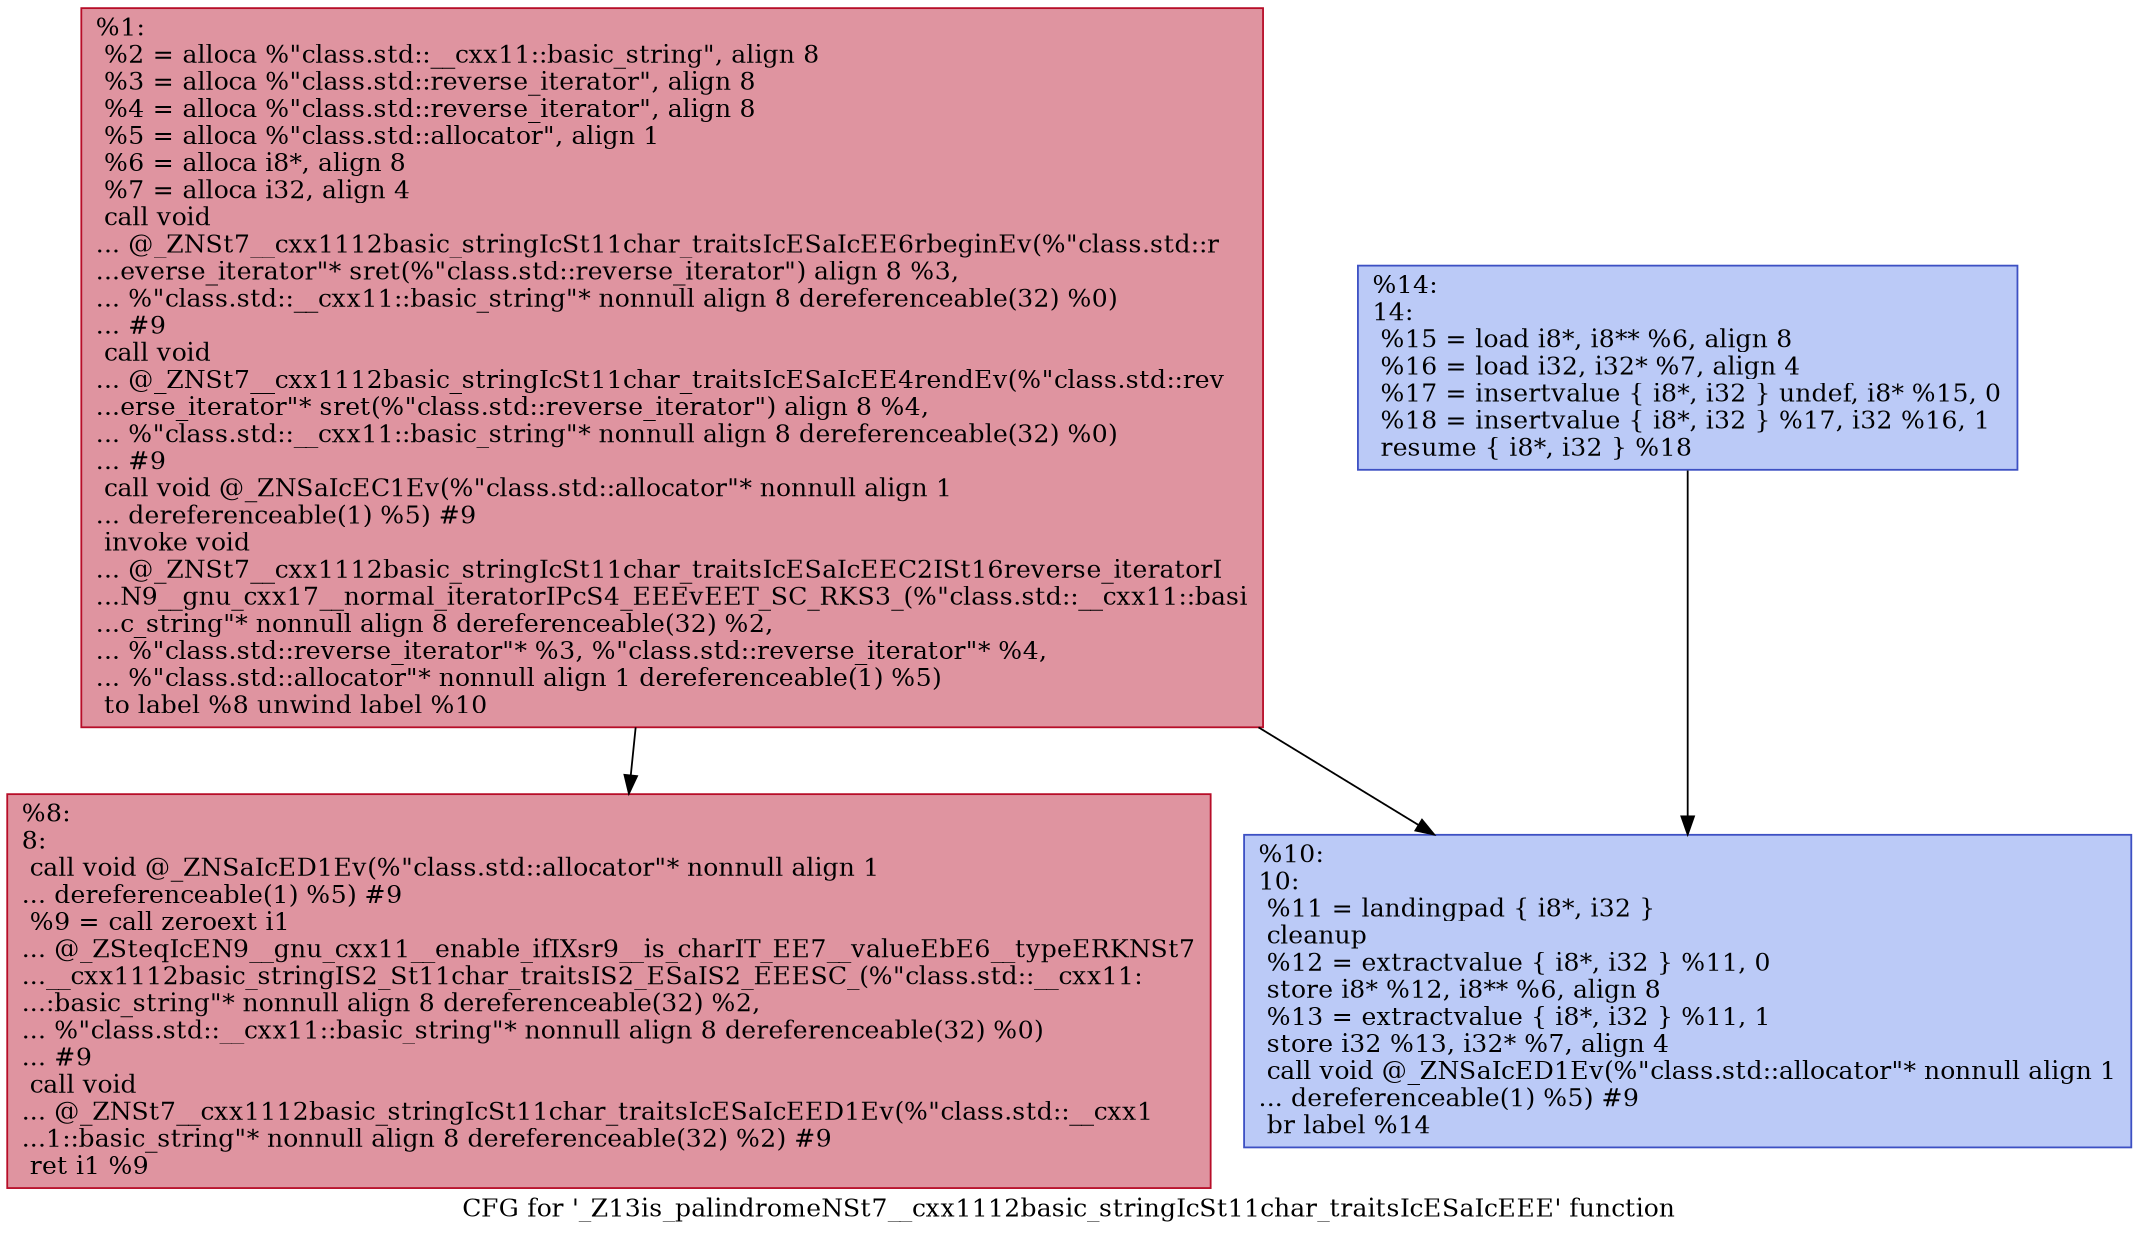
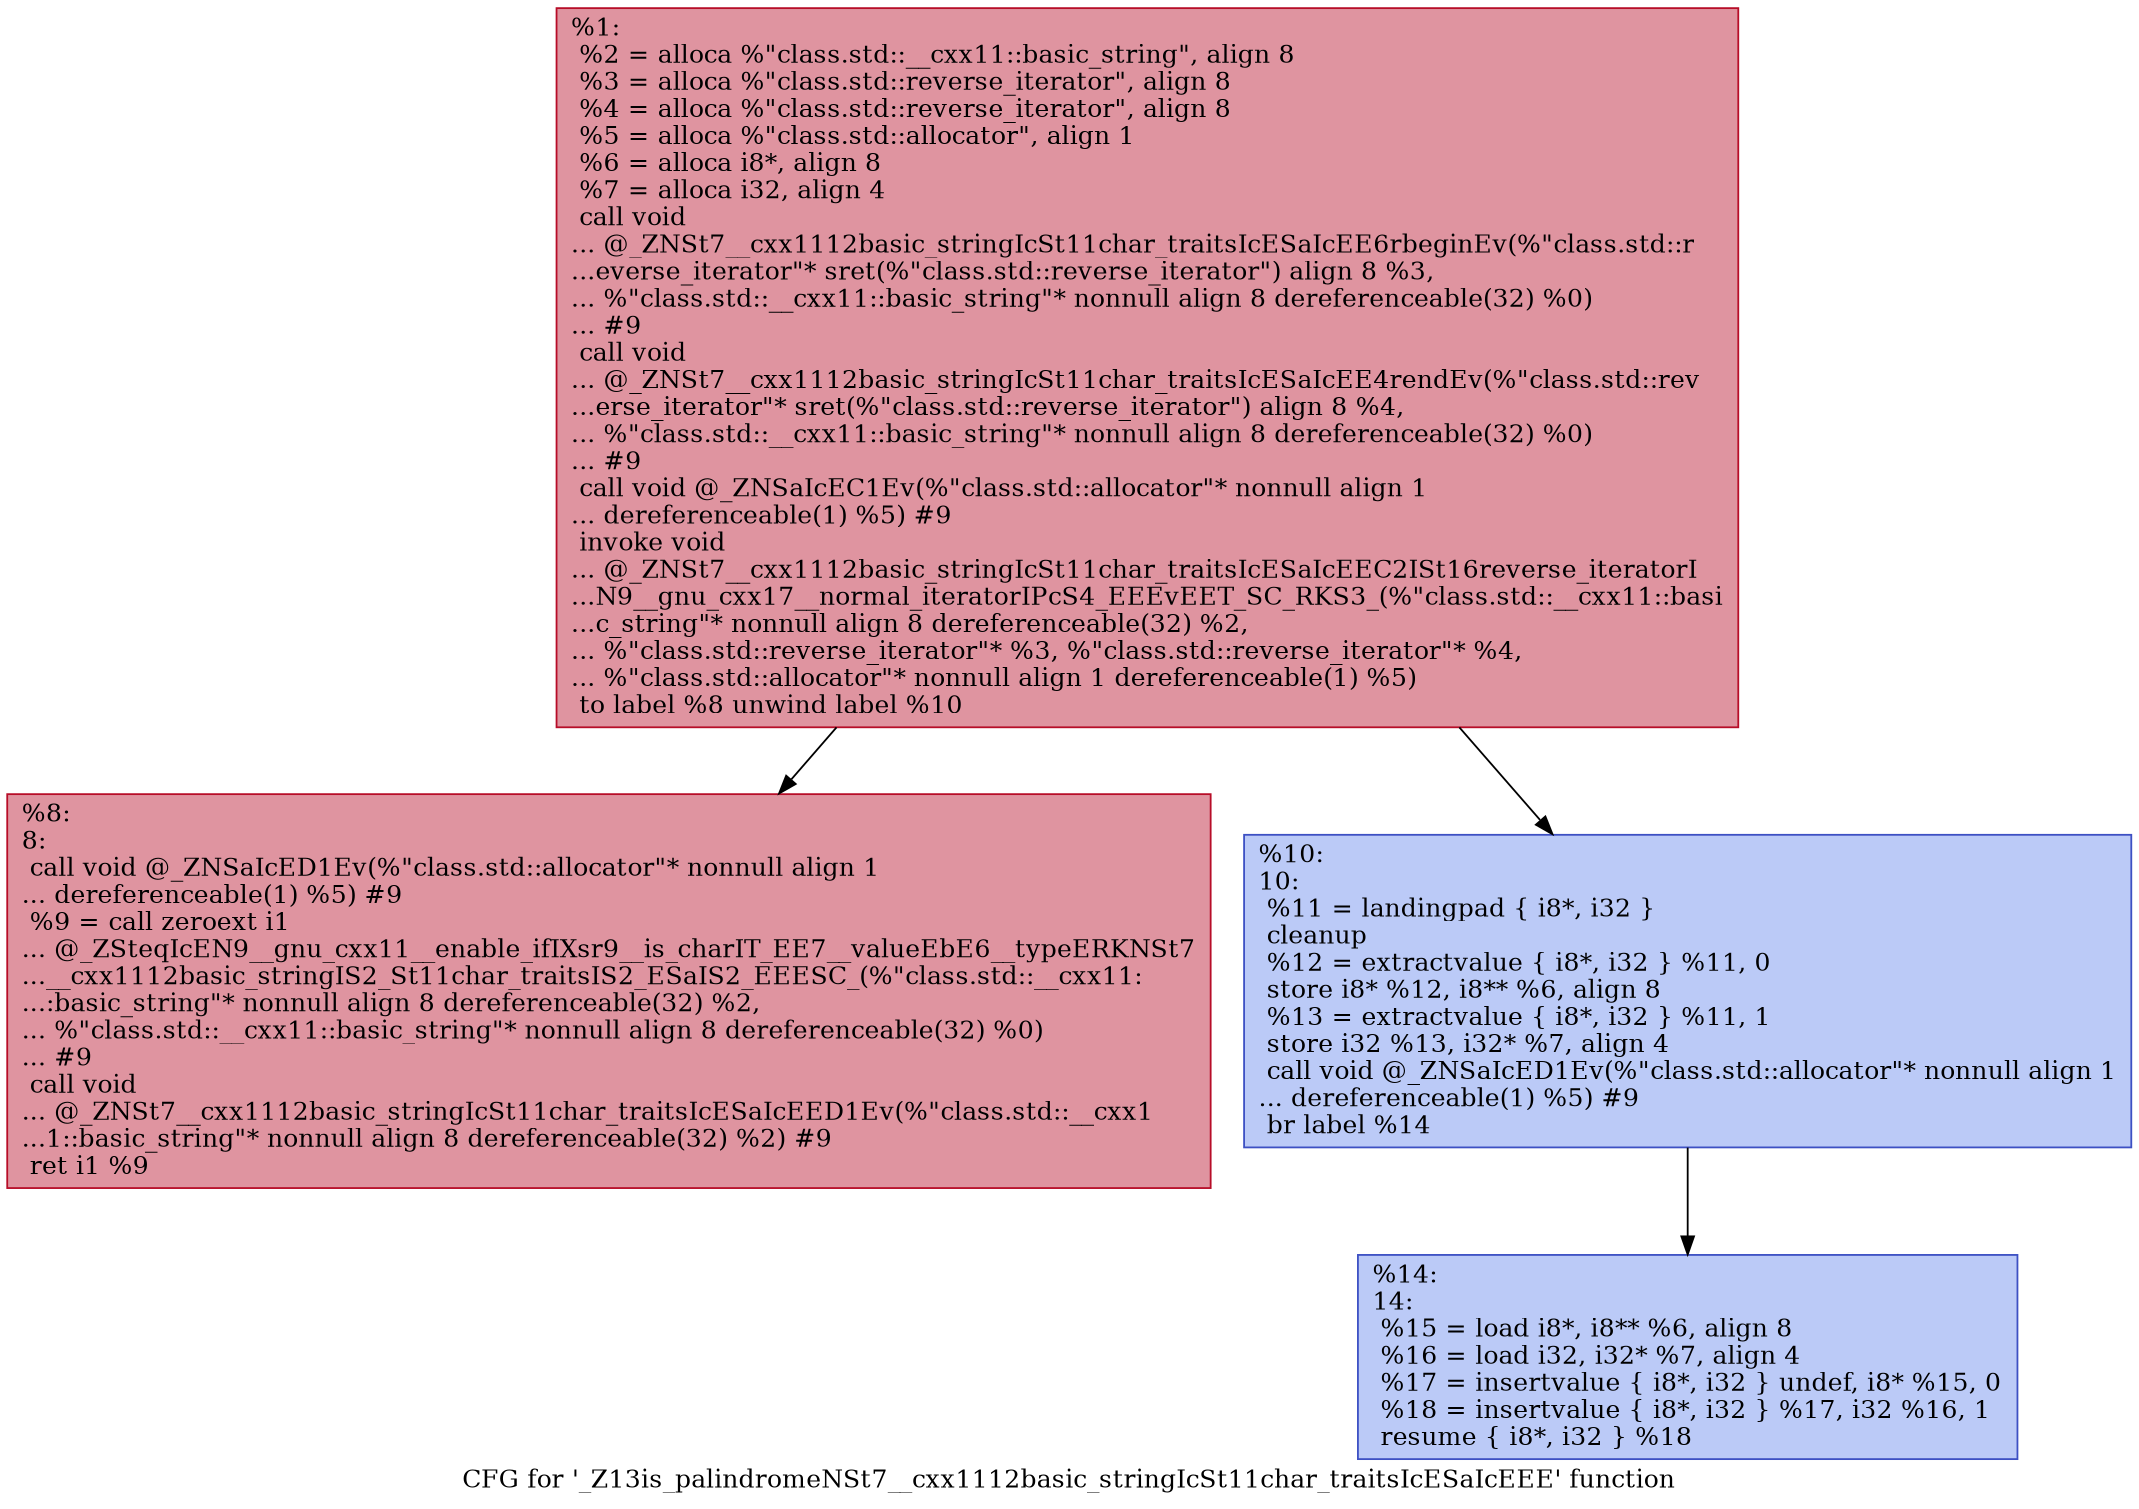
(1688, 643) -> (1688, 1192)
